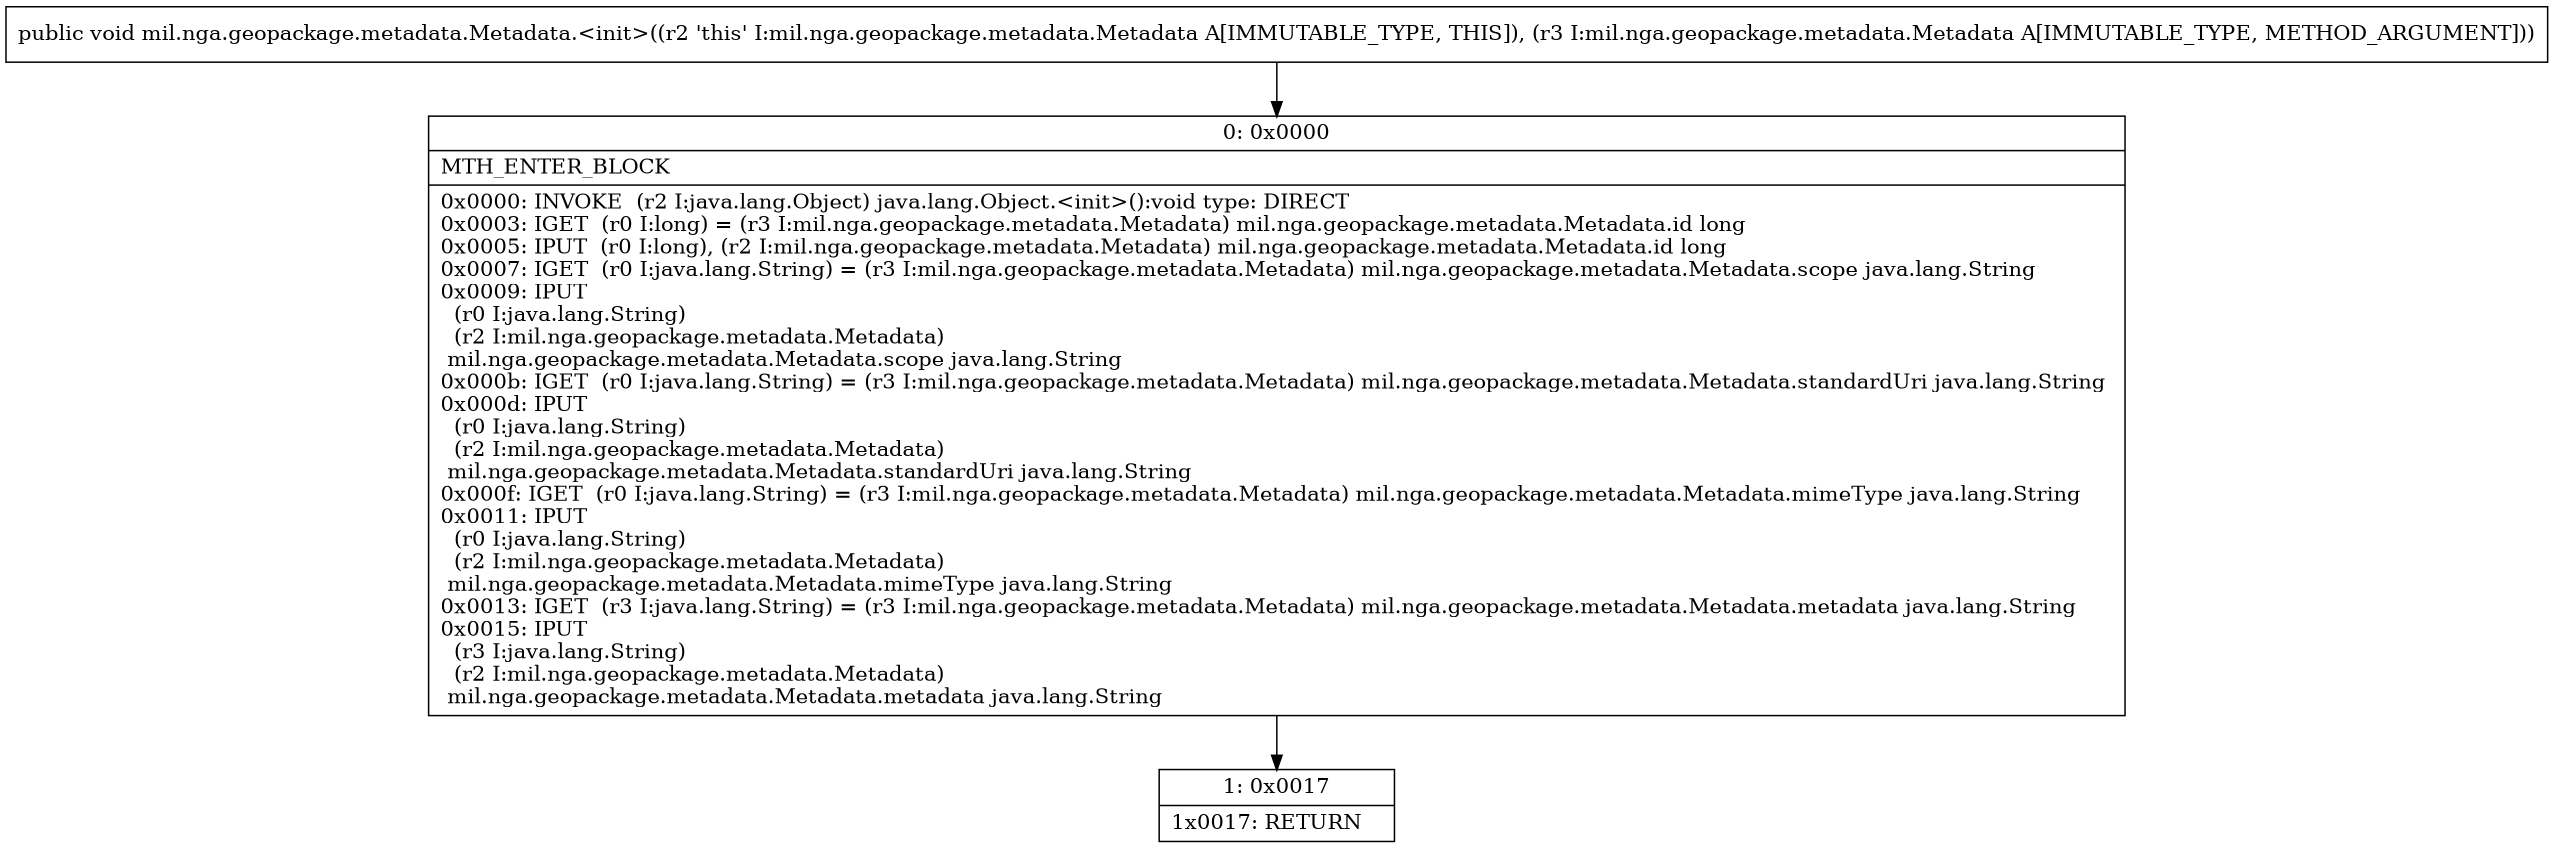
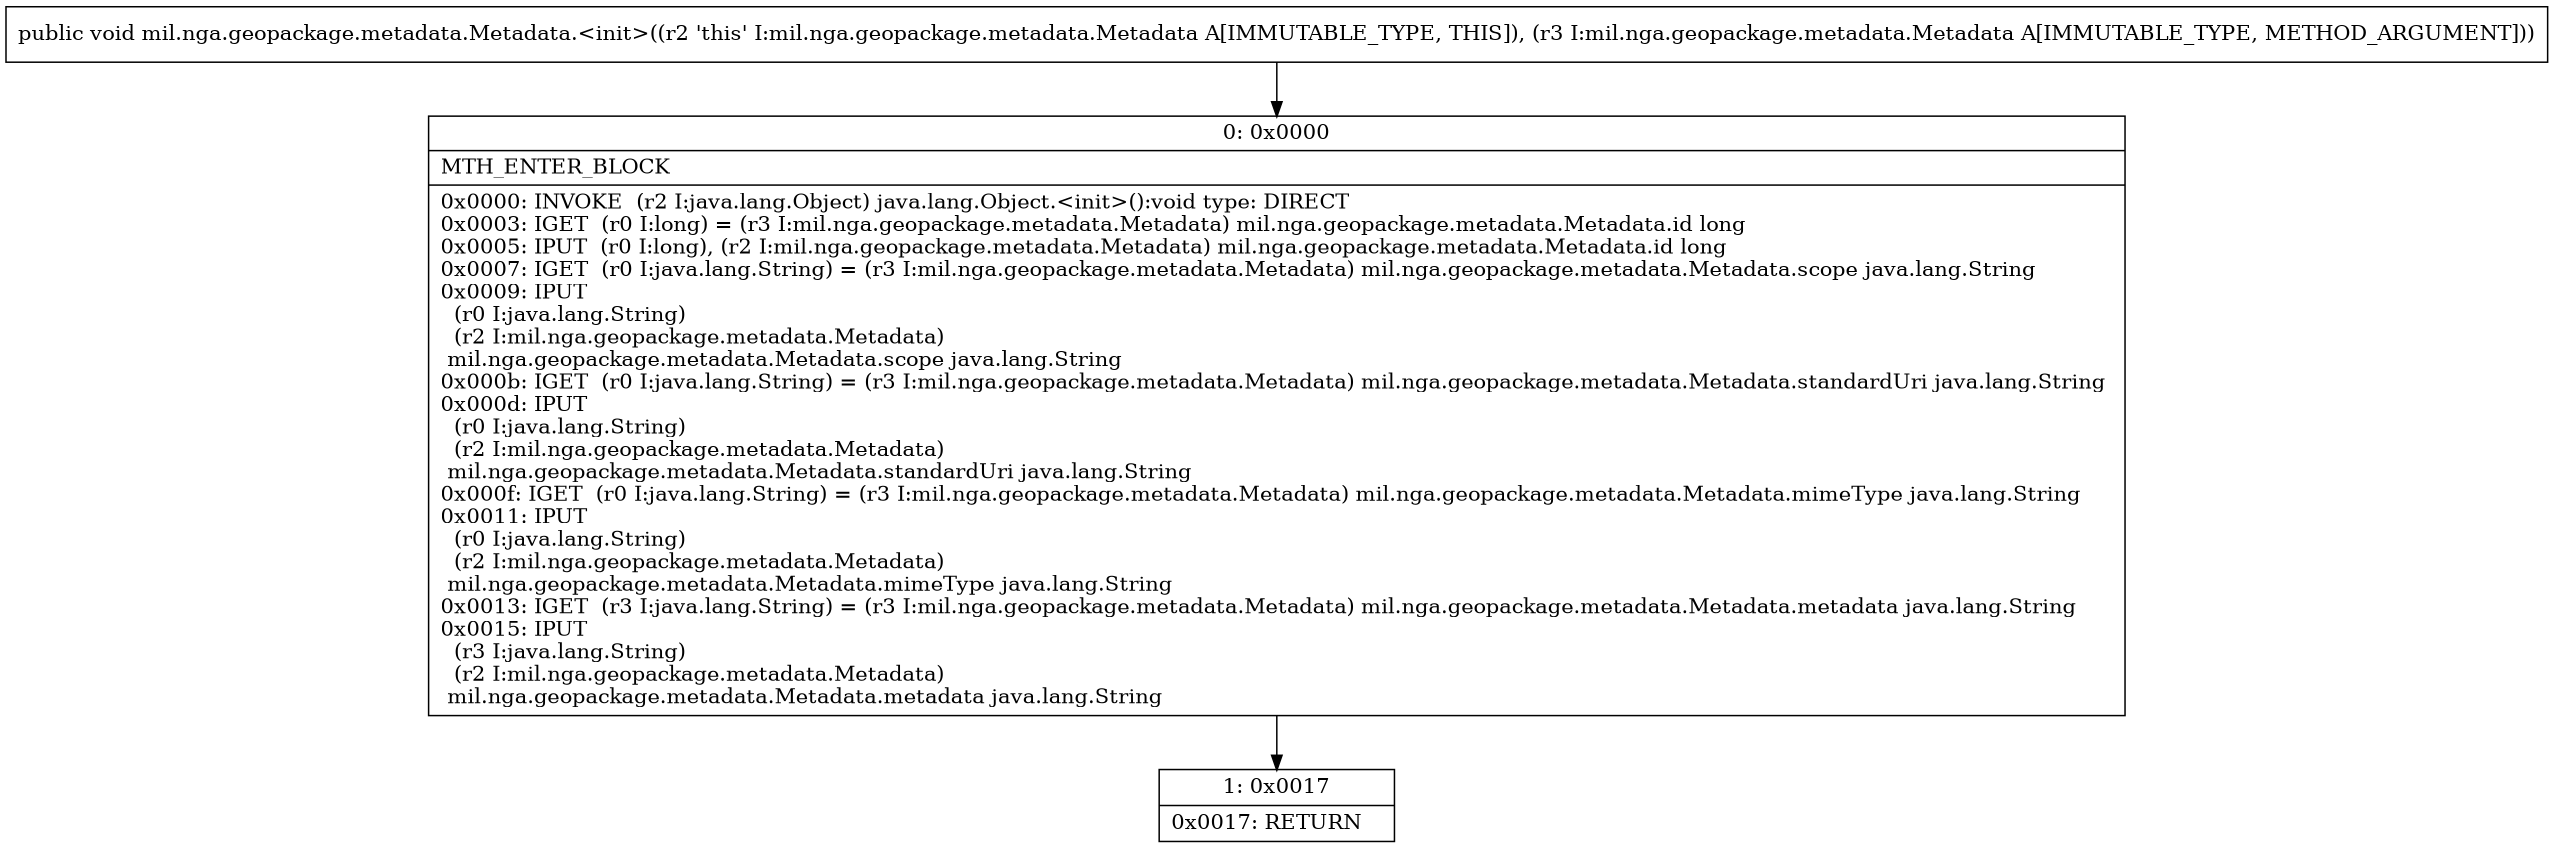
(1277, 823) -> (1277, 823)
